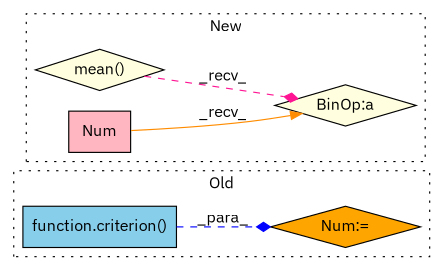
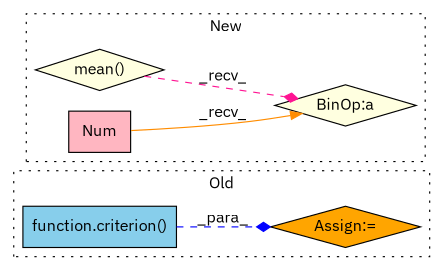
(345, 227) -> (345, 227)
